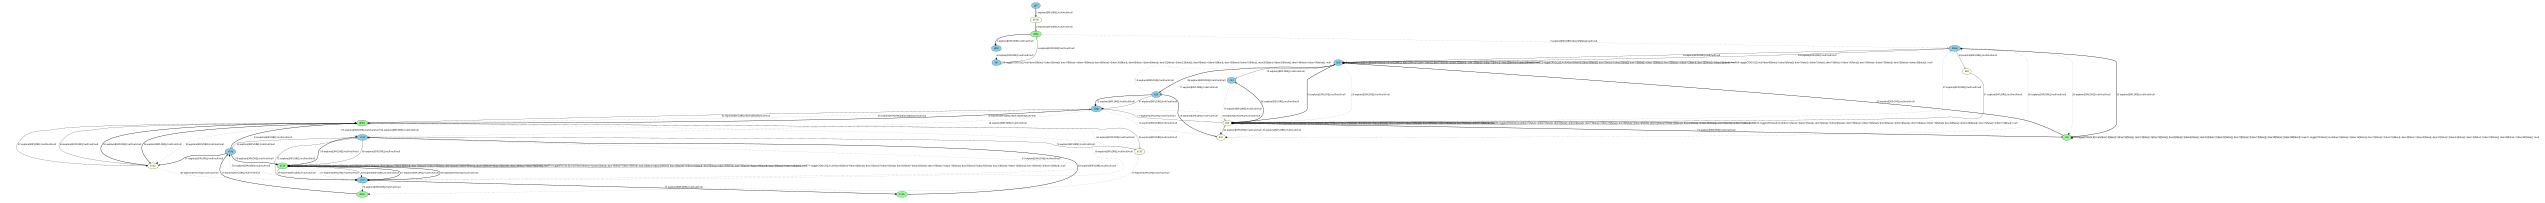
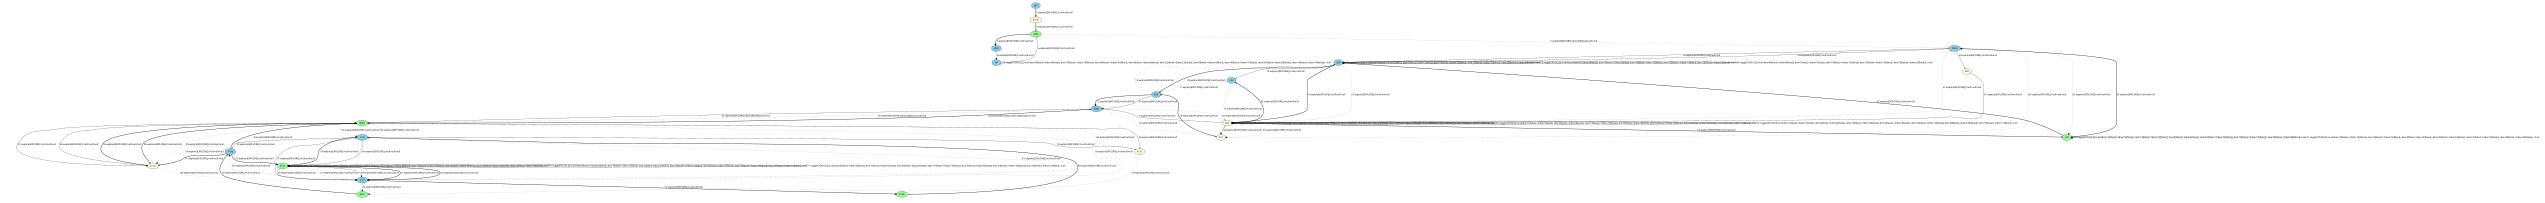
(713, 130) -> (268, 142)
